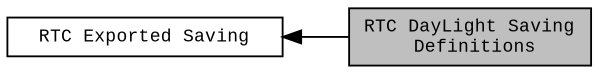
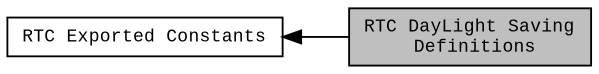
(145, 37) -> (145, 37)
